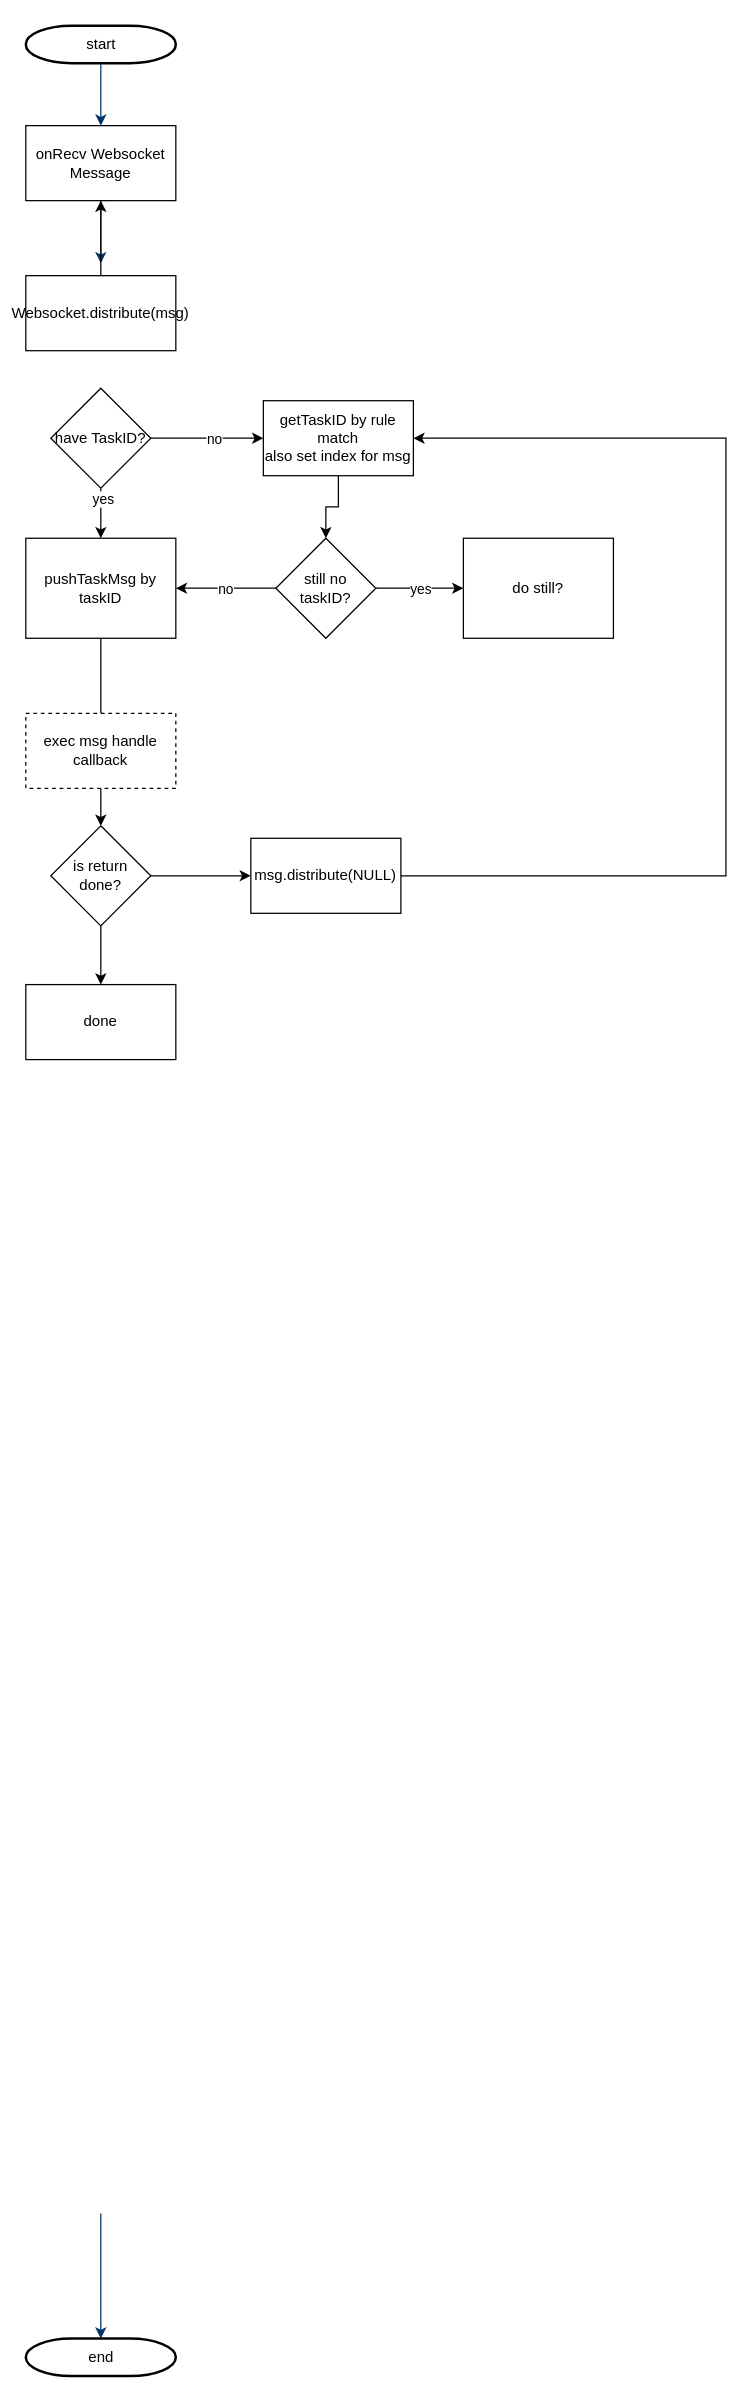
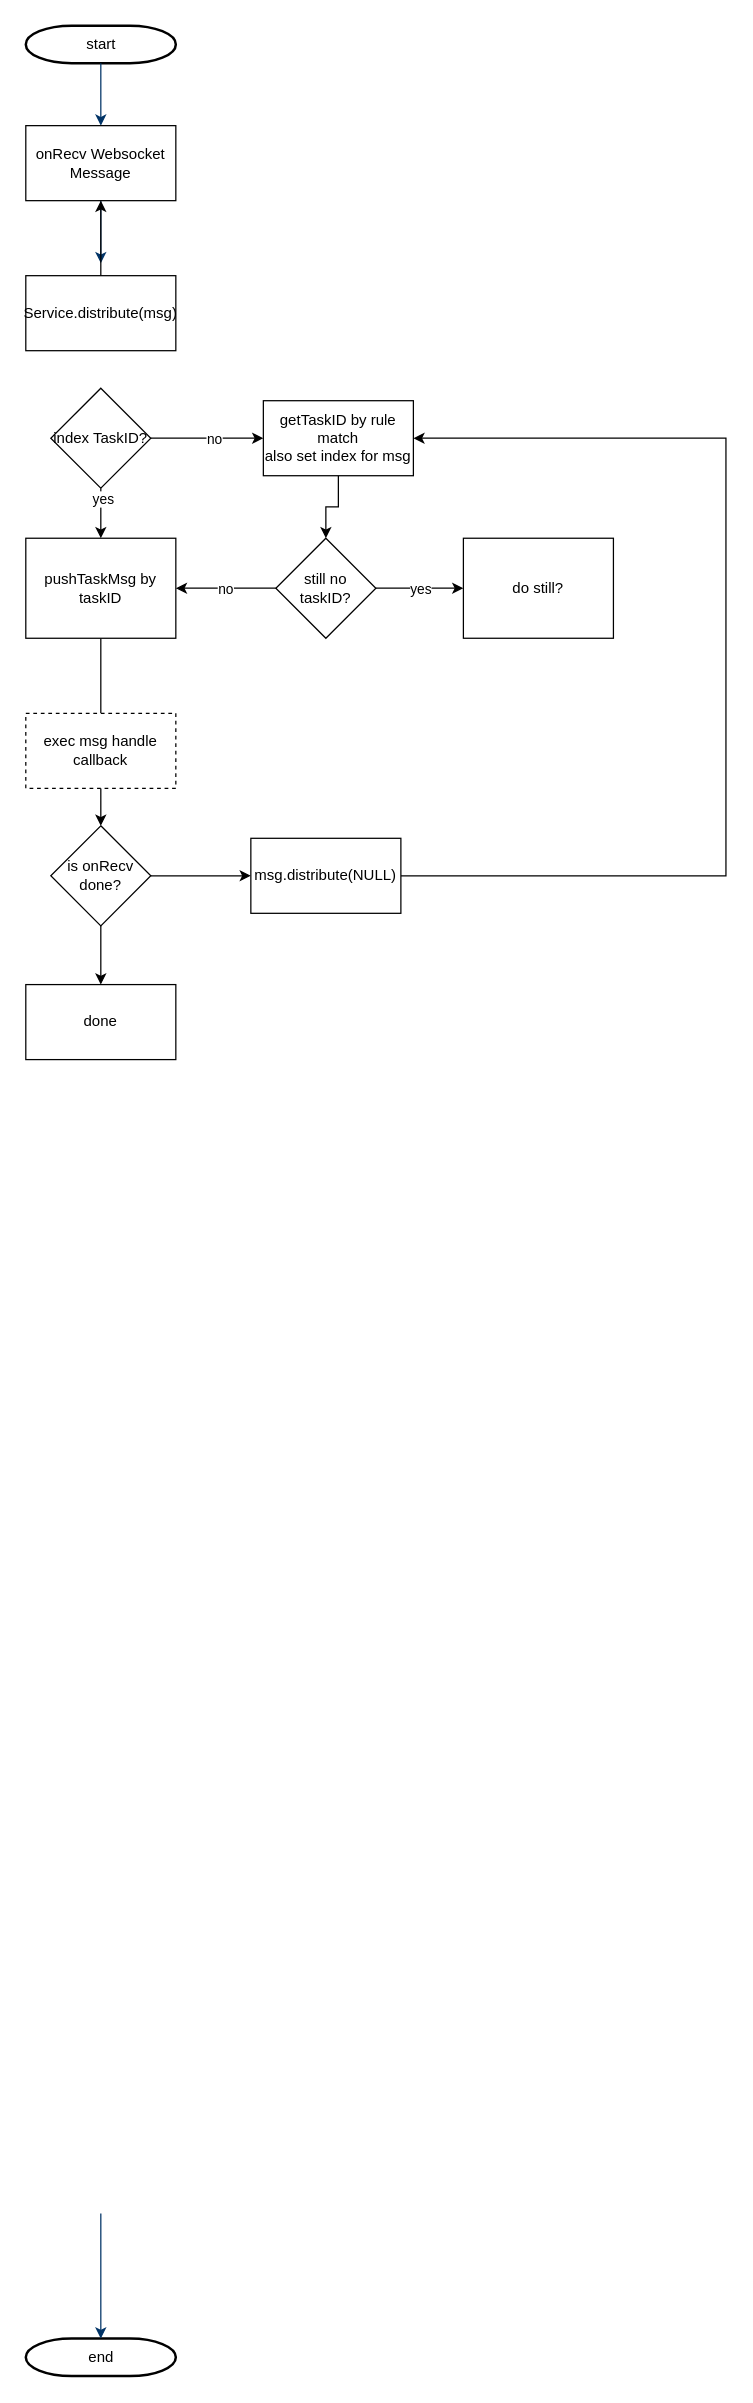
(101, 313) -> (101, 313)
(101, 438) -> (101, 438)
(101, 876) -> (101, 876)
